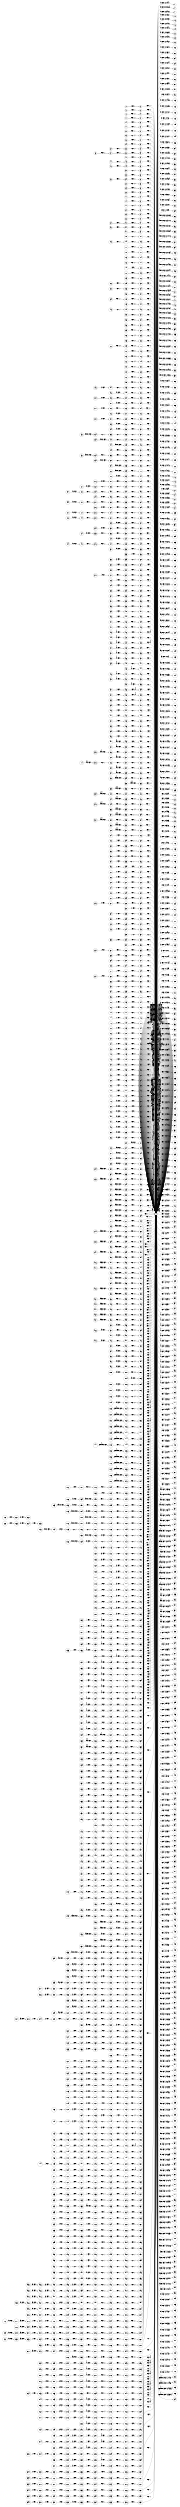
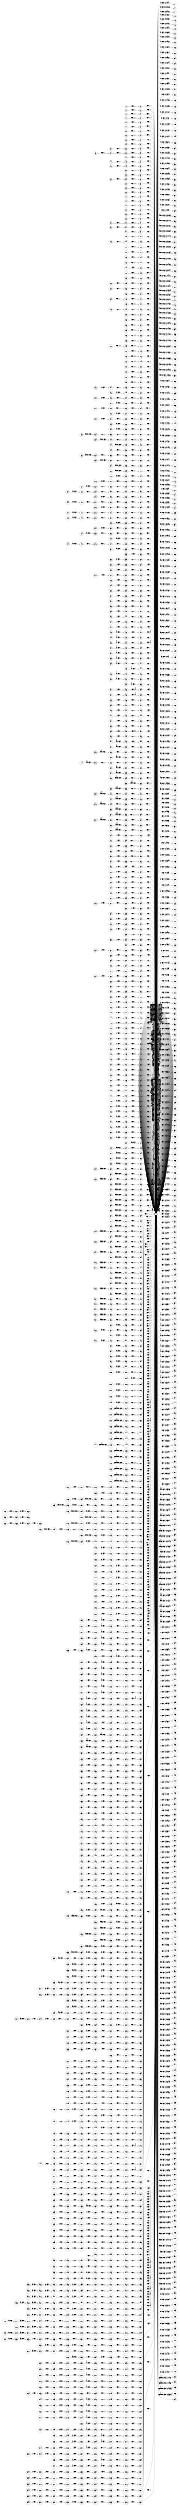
none -> (82, 1826)
(88, 2261) -> (88, 2261)
(47, 2442) -> (47, 2448)
